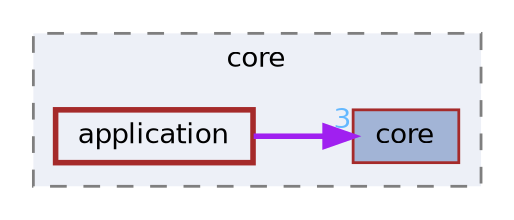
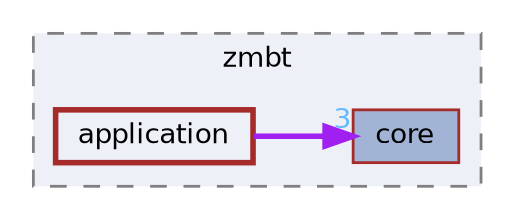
(257, 60) -> (257, 60)
